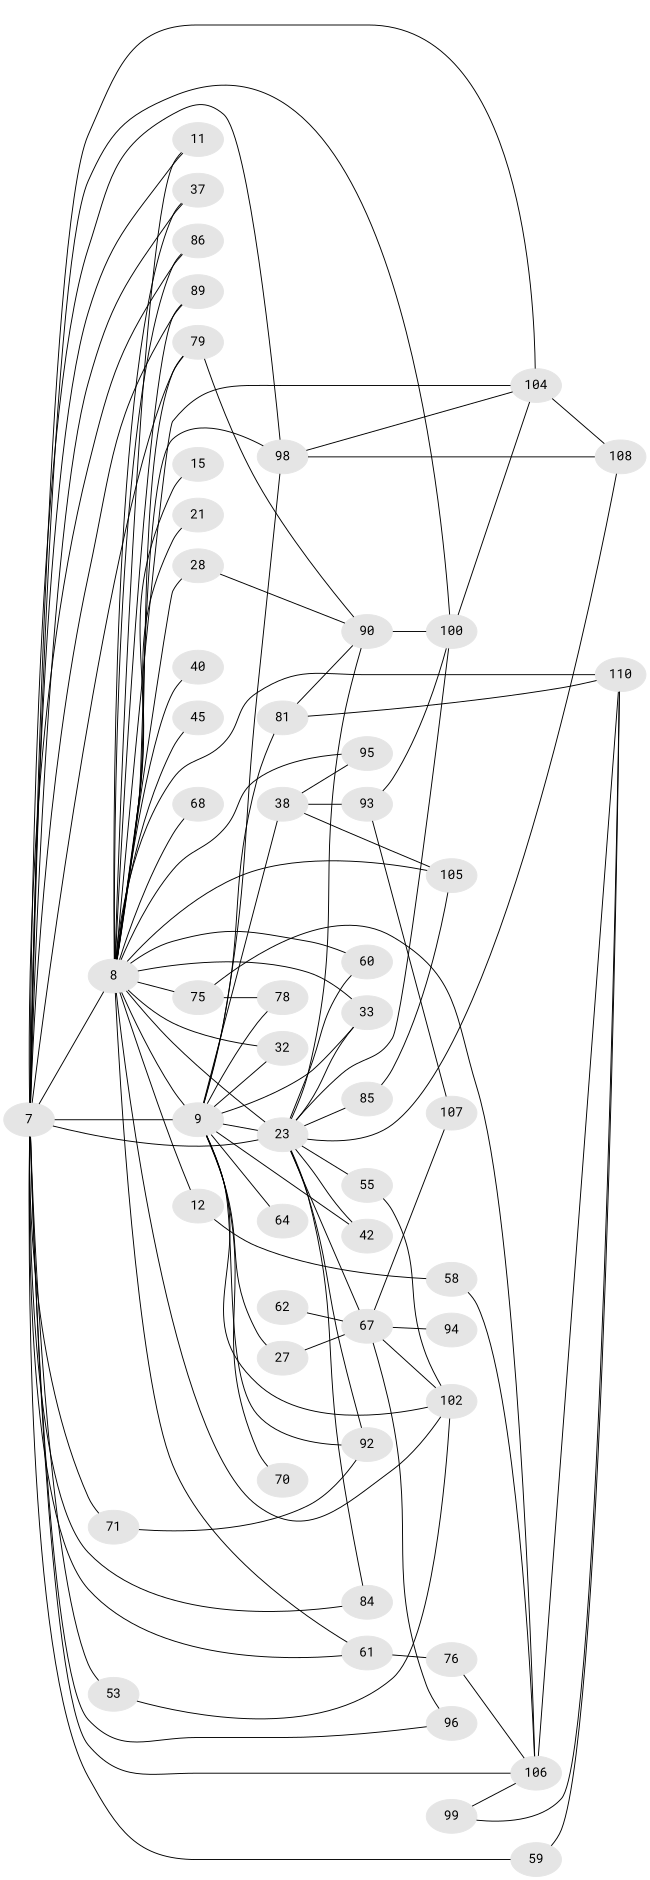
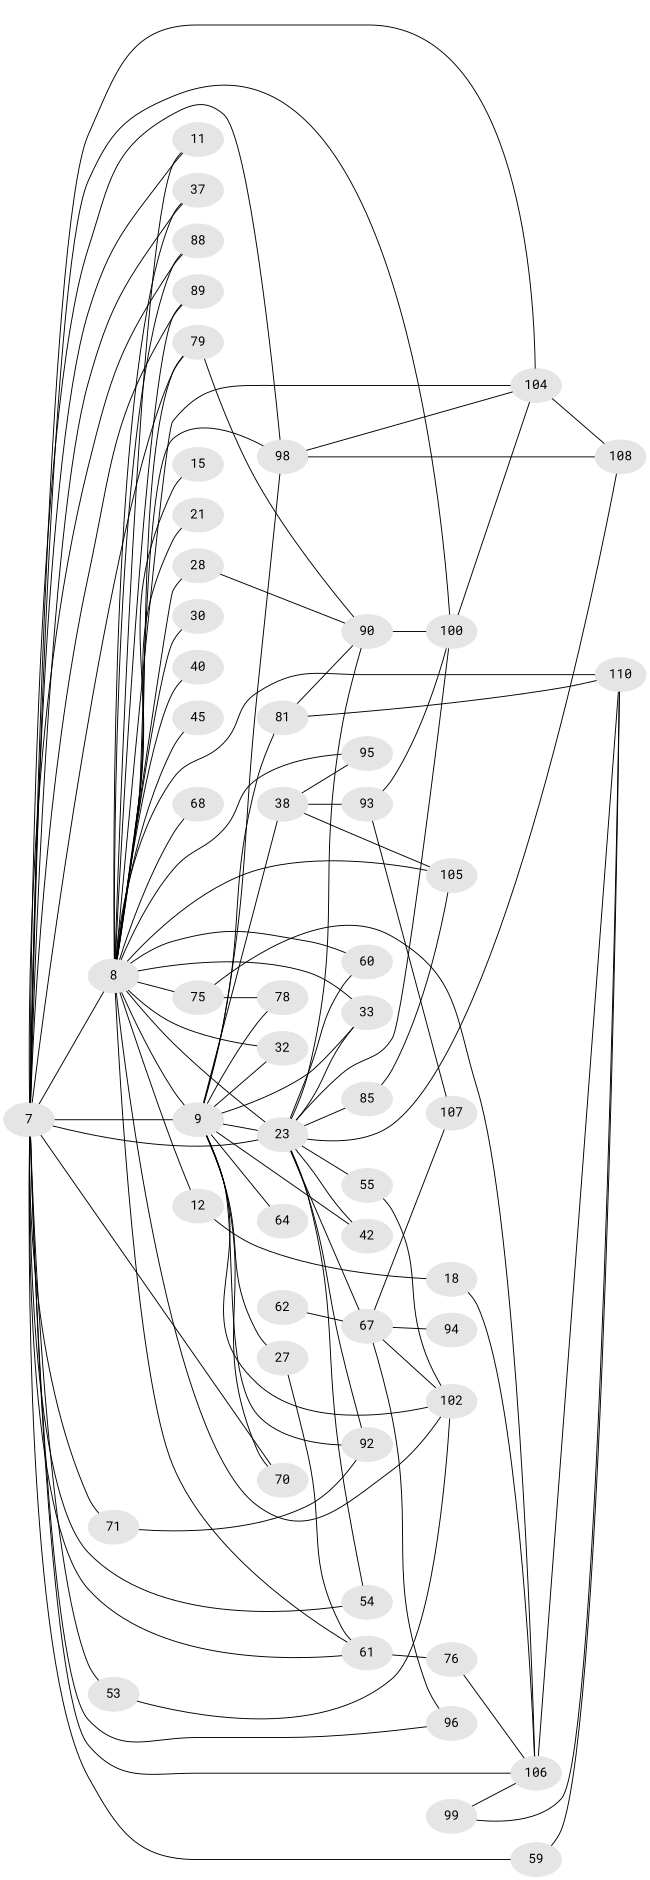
(198, 241) -> (198, 241)
none -> (198, 616)
(452, 1279) -> (452, 1279)
none -> (156, 1300)
(324, 1343) -> (316, 1509)
(367, 1602) -> (367, 1602)
